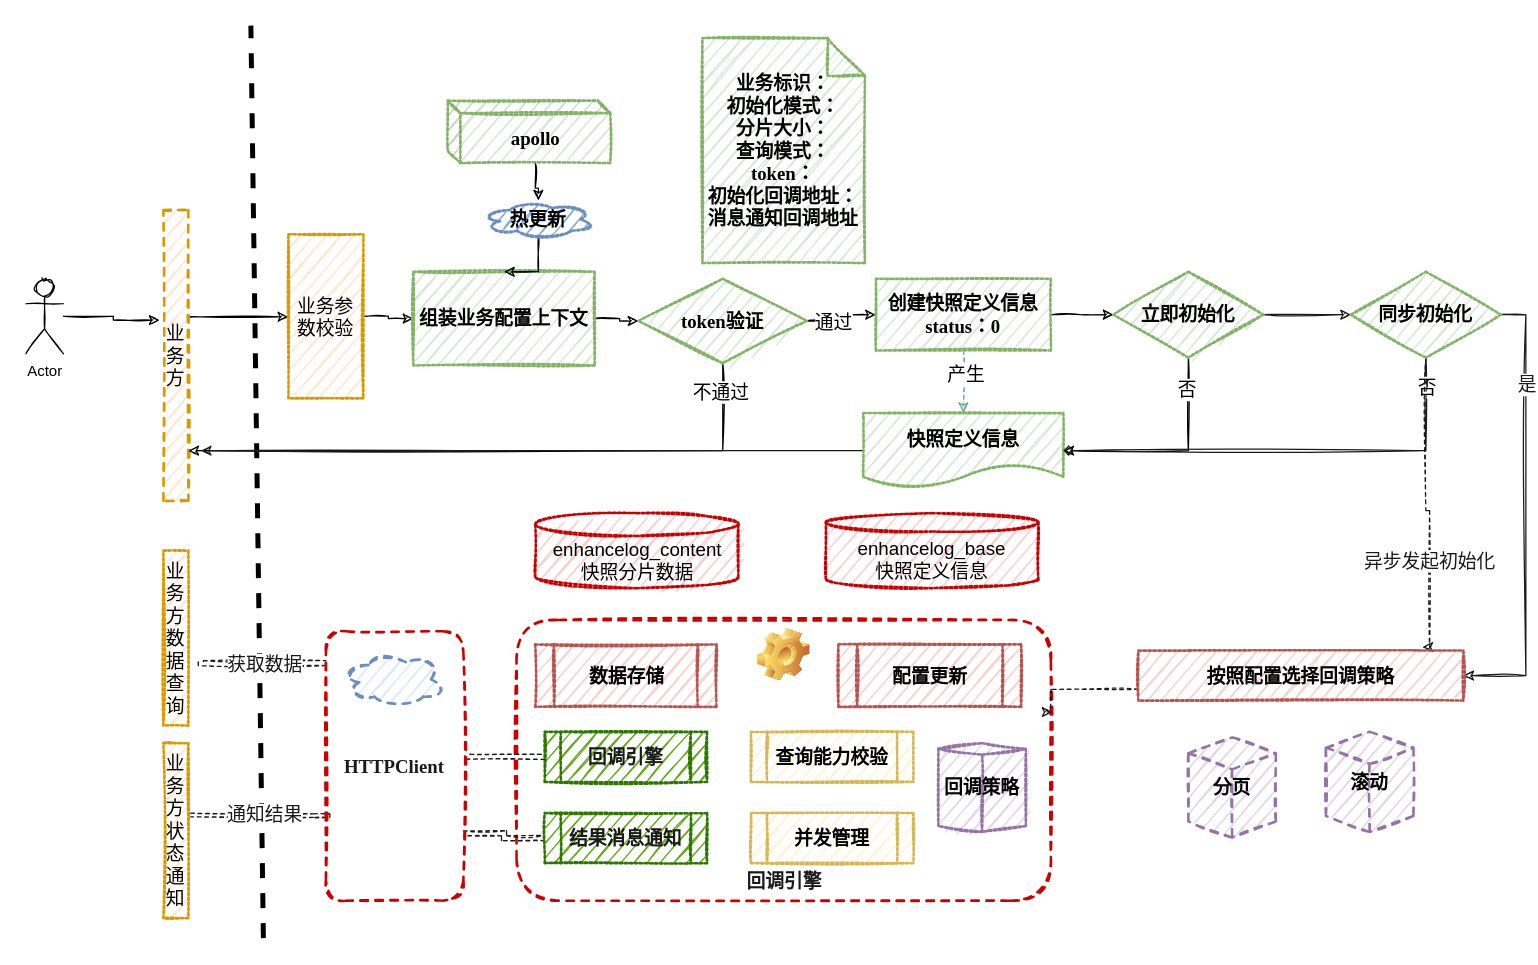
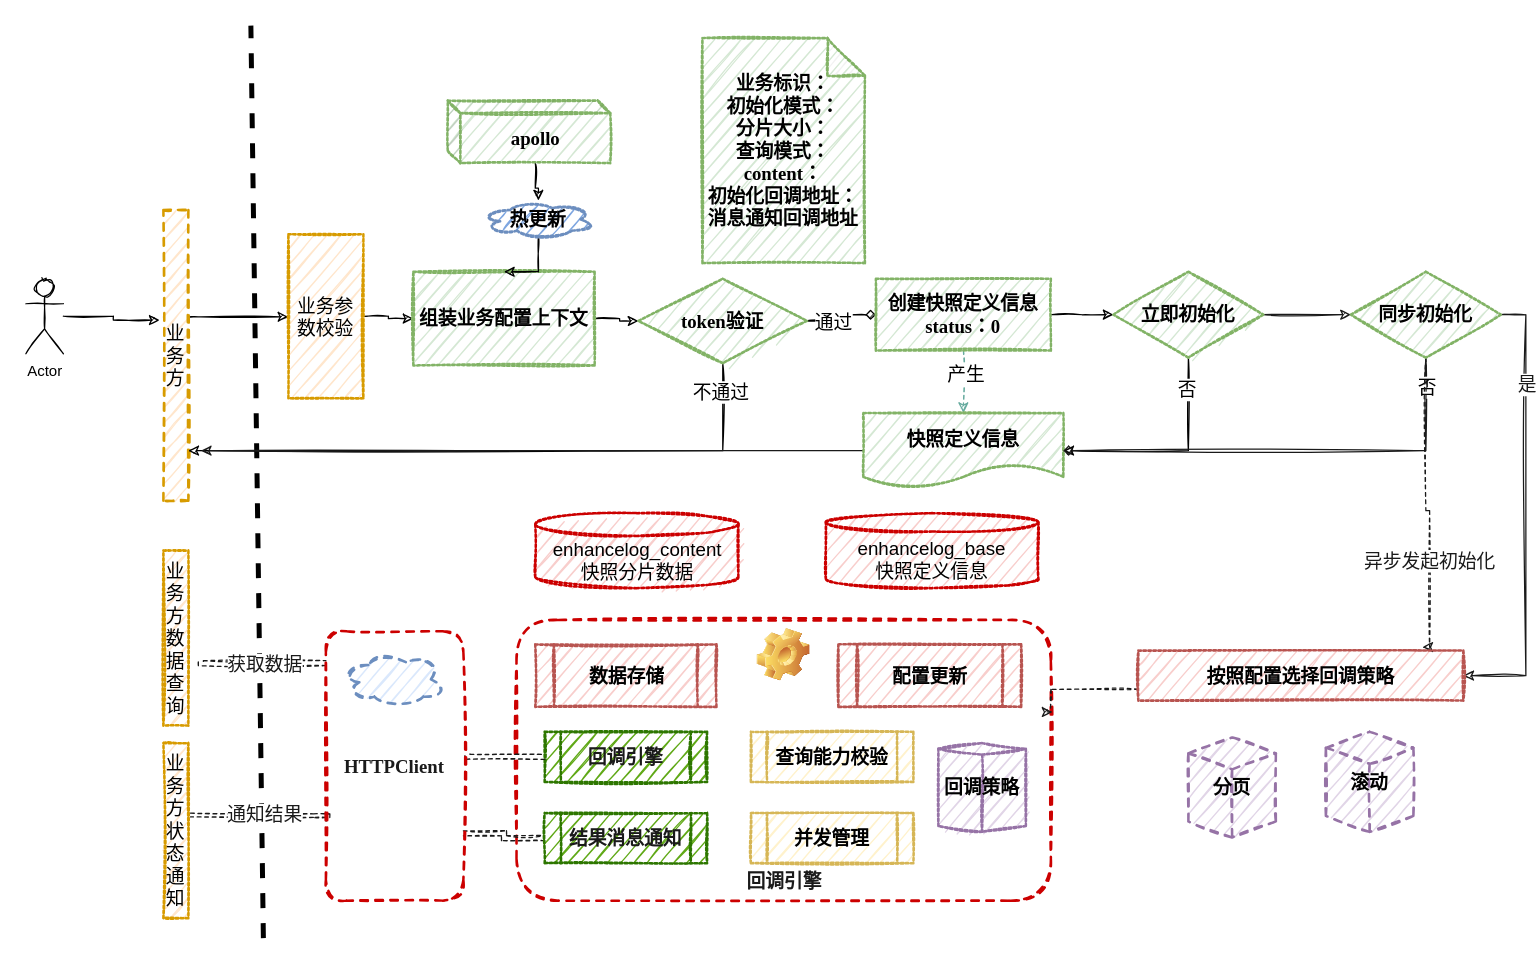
(783, 151) -> (783, 151)
(866, 315) -> (865, 315)
